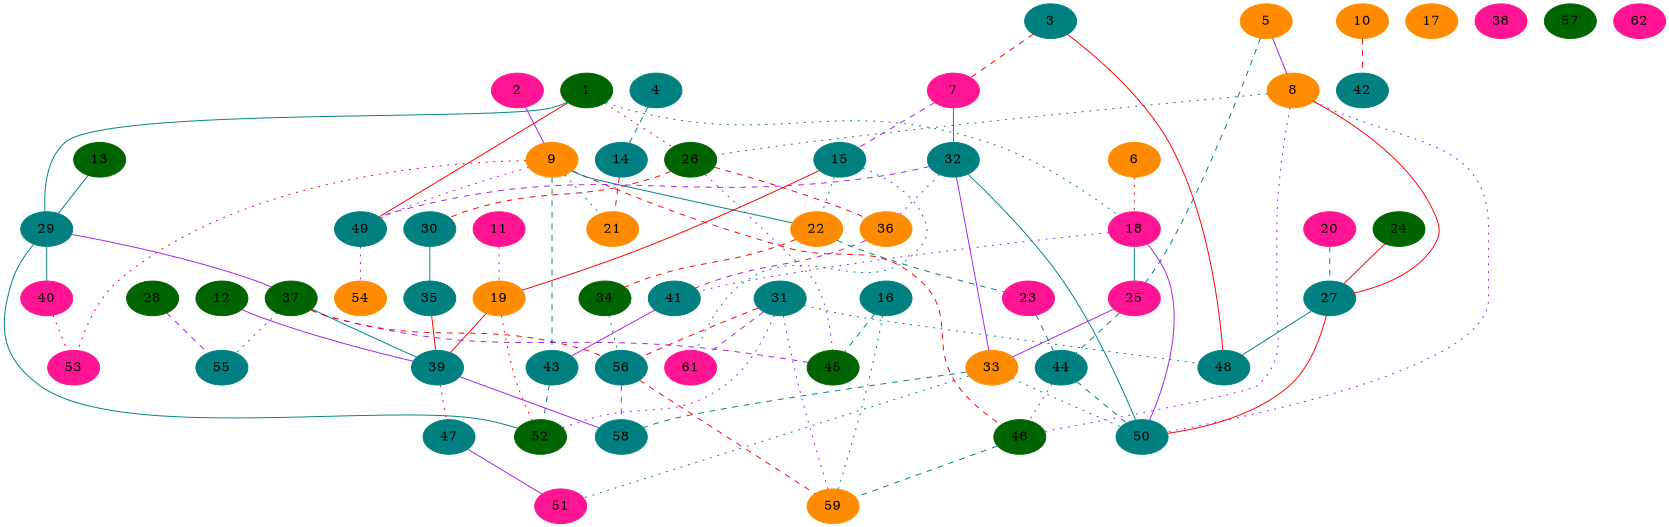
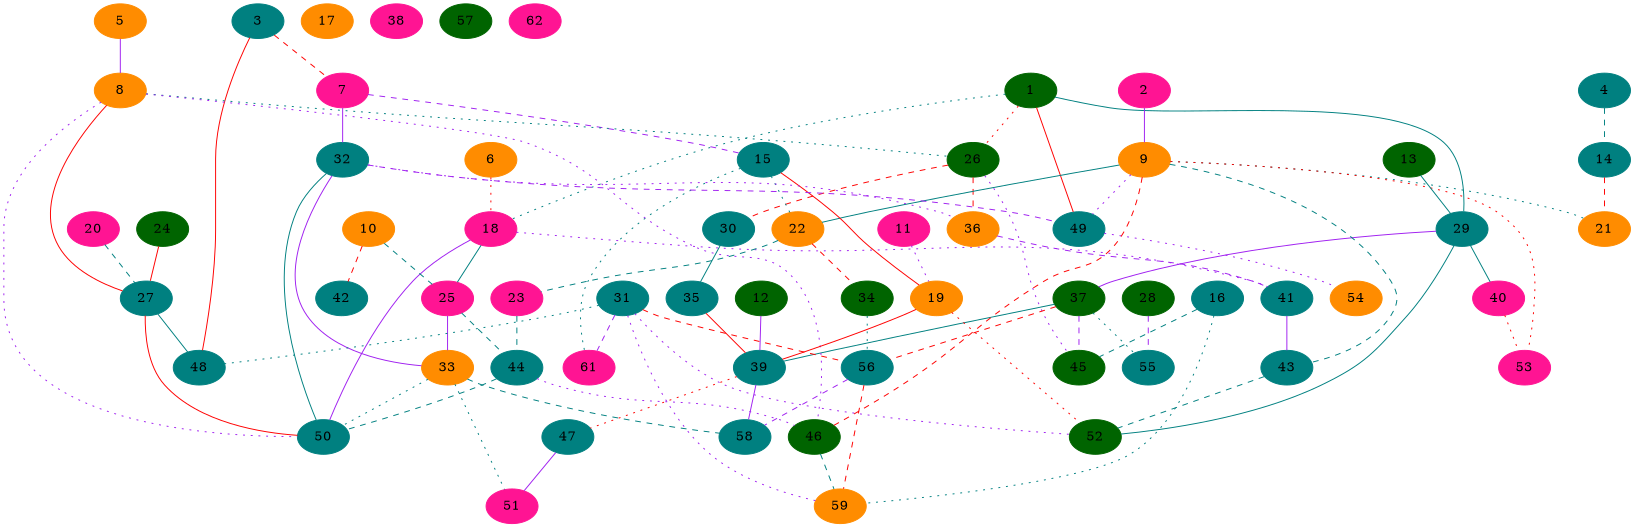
(1210, 163) -> (408, 264)
